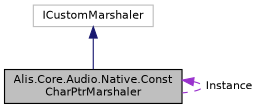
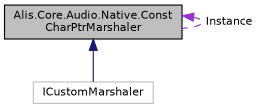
(93, 54) -> (93, 66)
